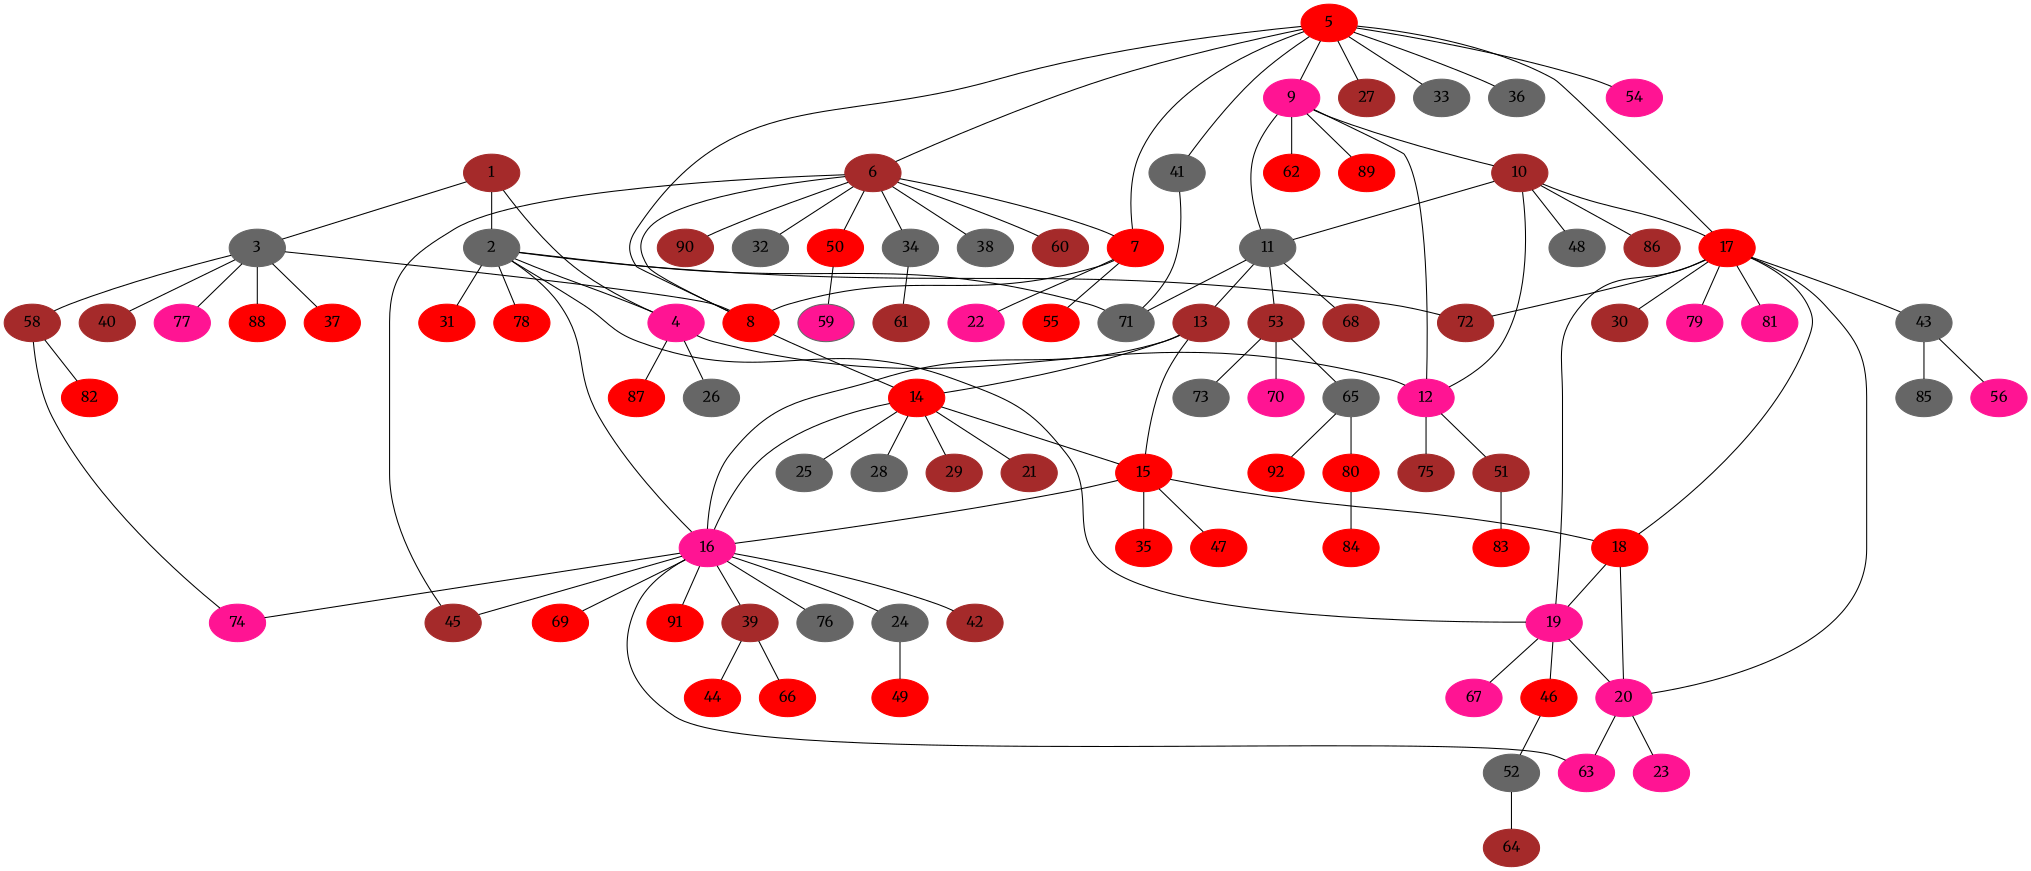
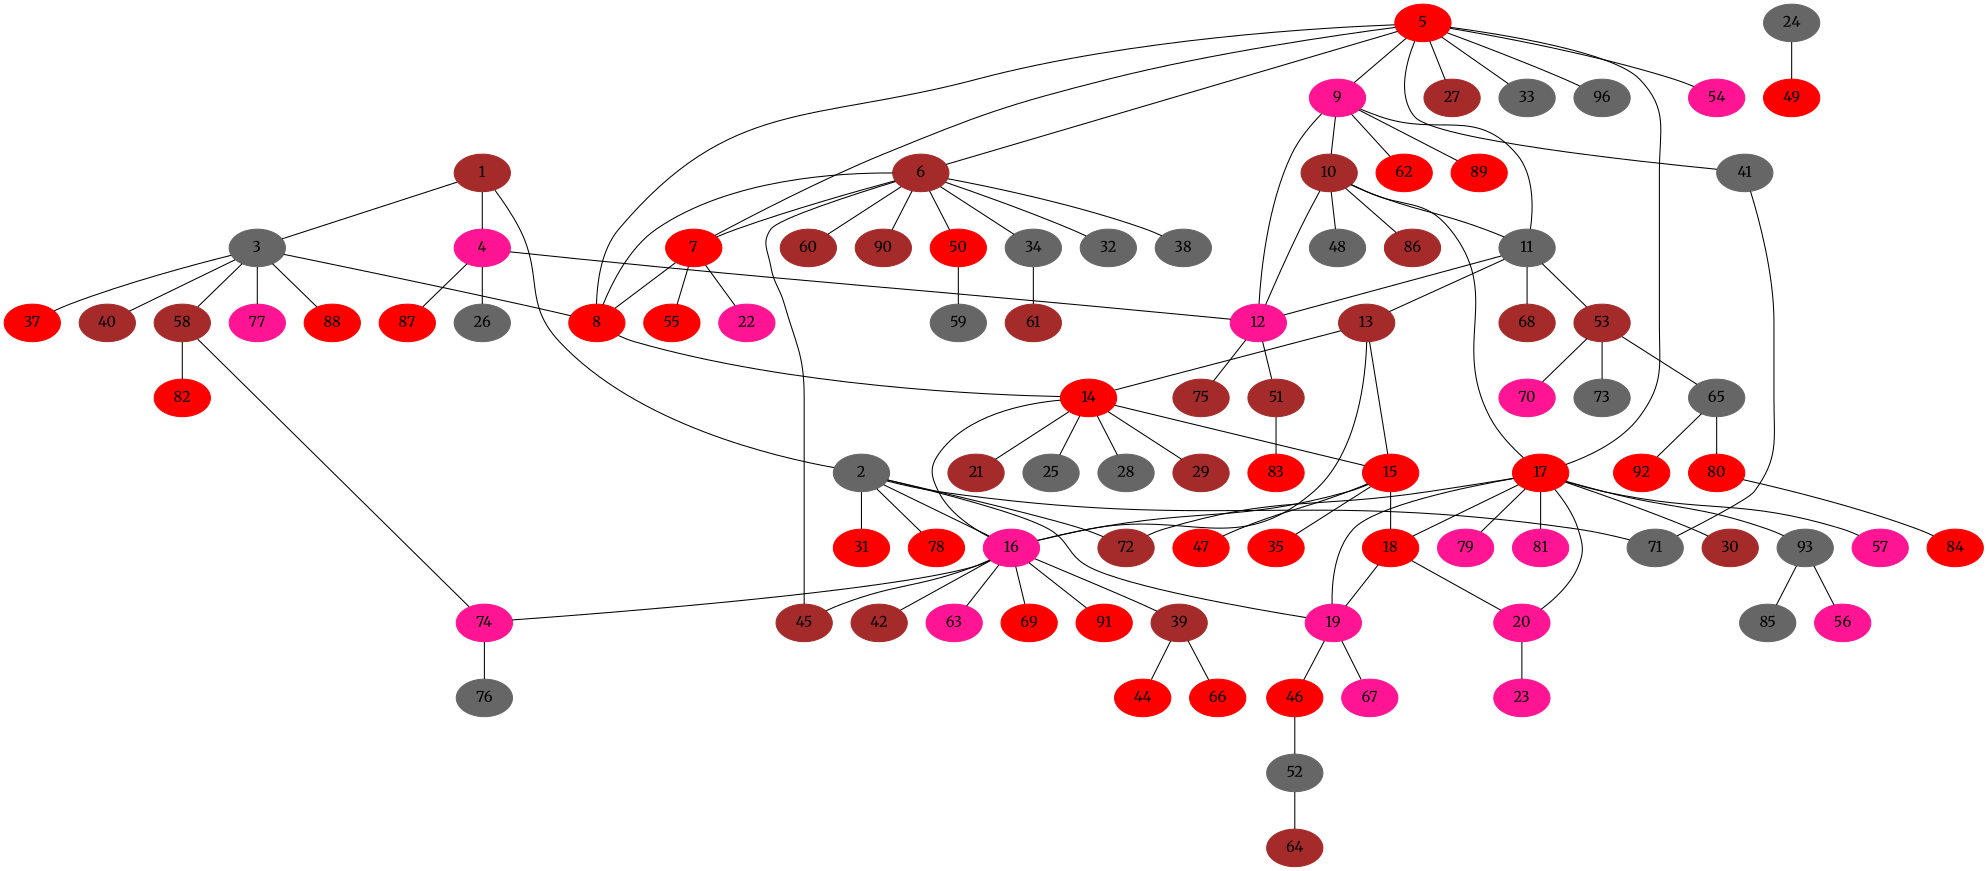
(1517, 98) -> (1602, 98)
(556, 275) -> none
(1187, 290) -> (1393, 285)
(826, 323) -> (958, 323)
(1924, 323) -> (1805, 548)
none -> (1880, 548)
(806, 582) -> none
(766, 585) -> (484, 661)
(1589, 660) -> none
(1605, 735) -> none
